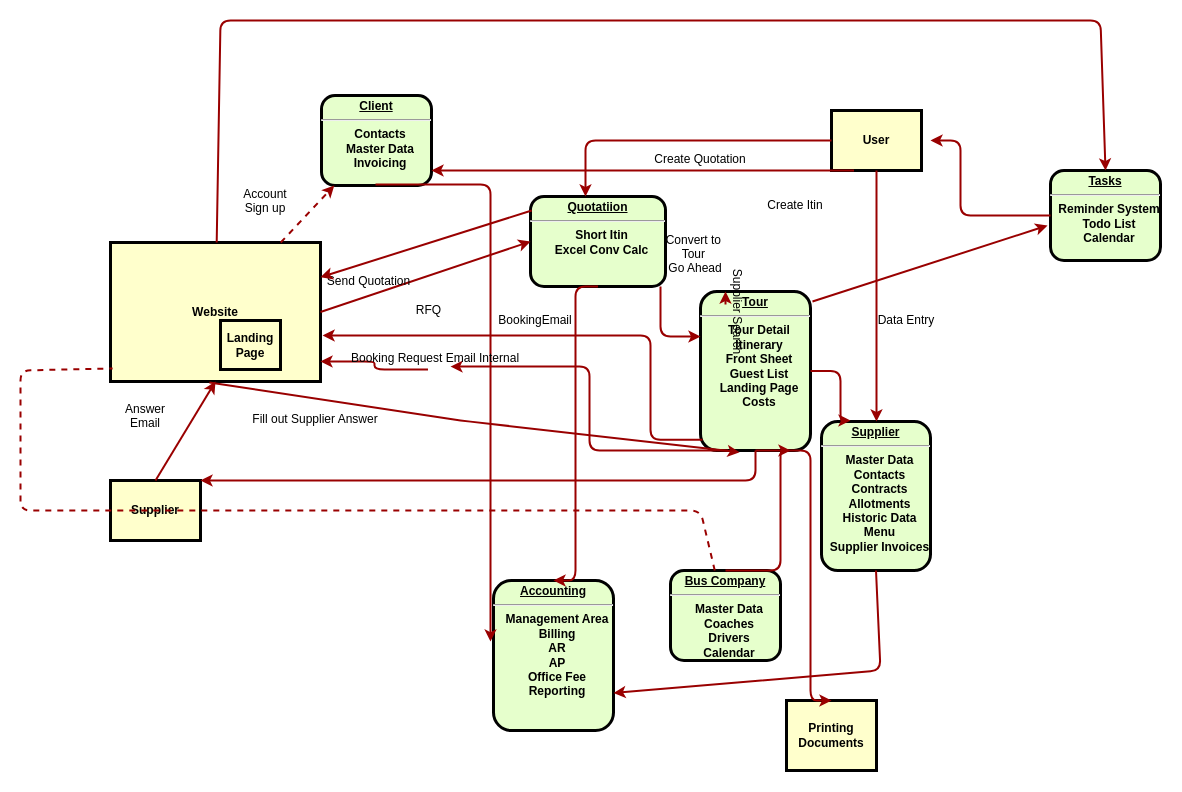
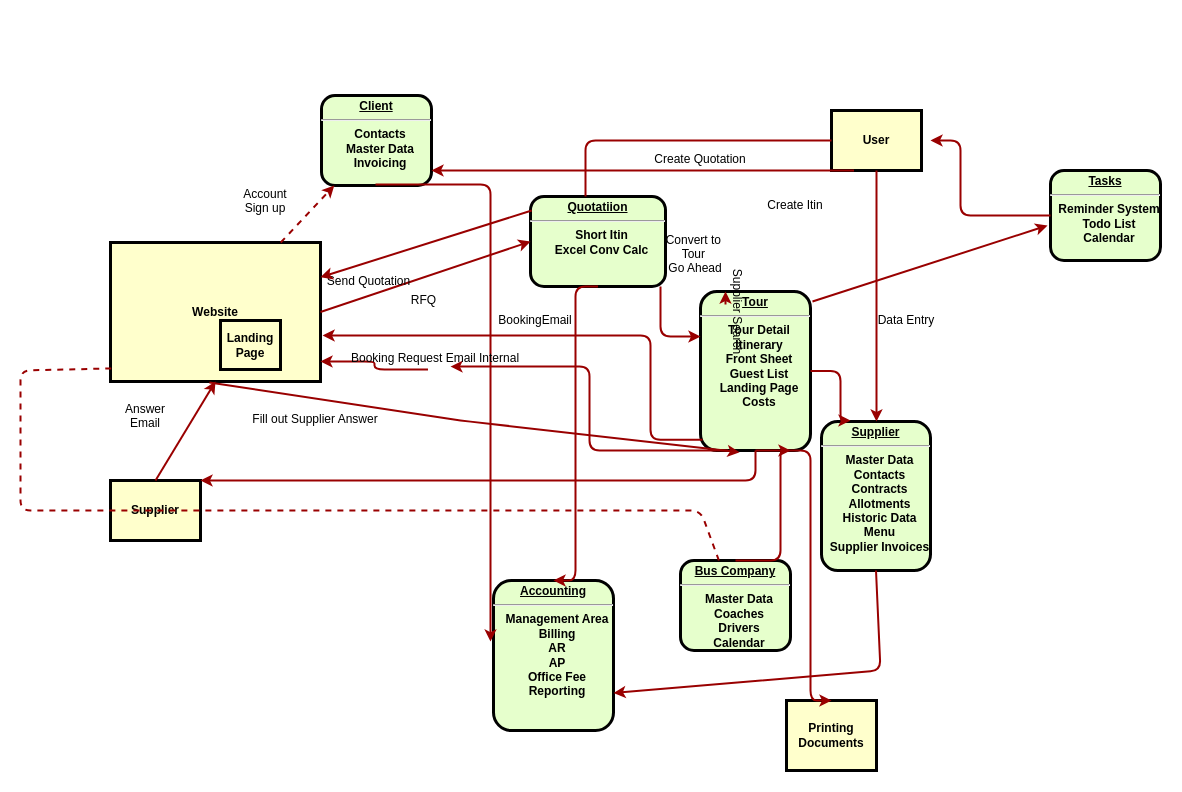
(620, 21) -> none
(586, 186) -> (586, 188)
(429, 312) -> (424, 302)
(726, 616) -> (736, 606)
